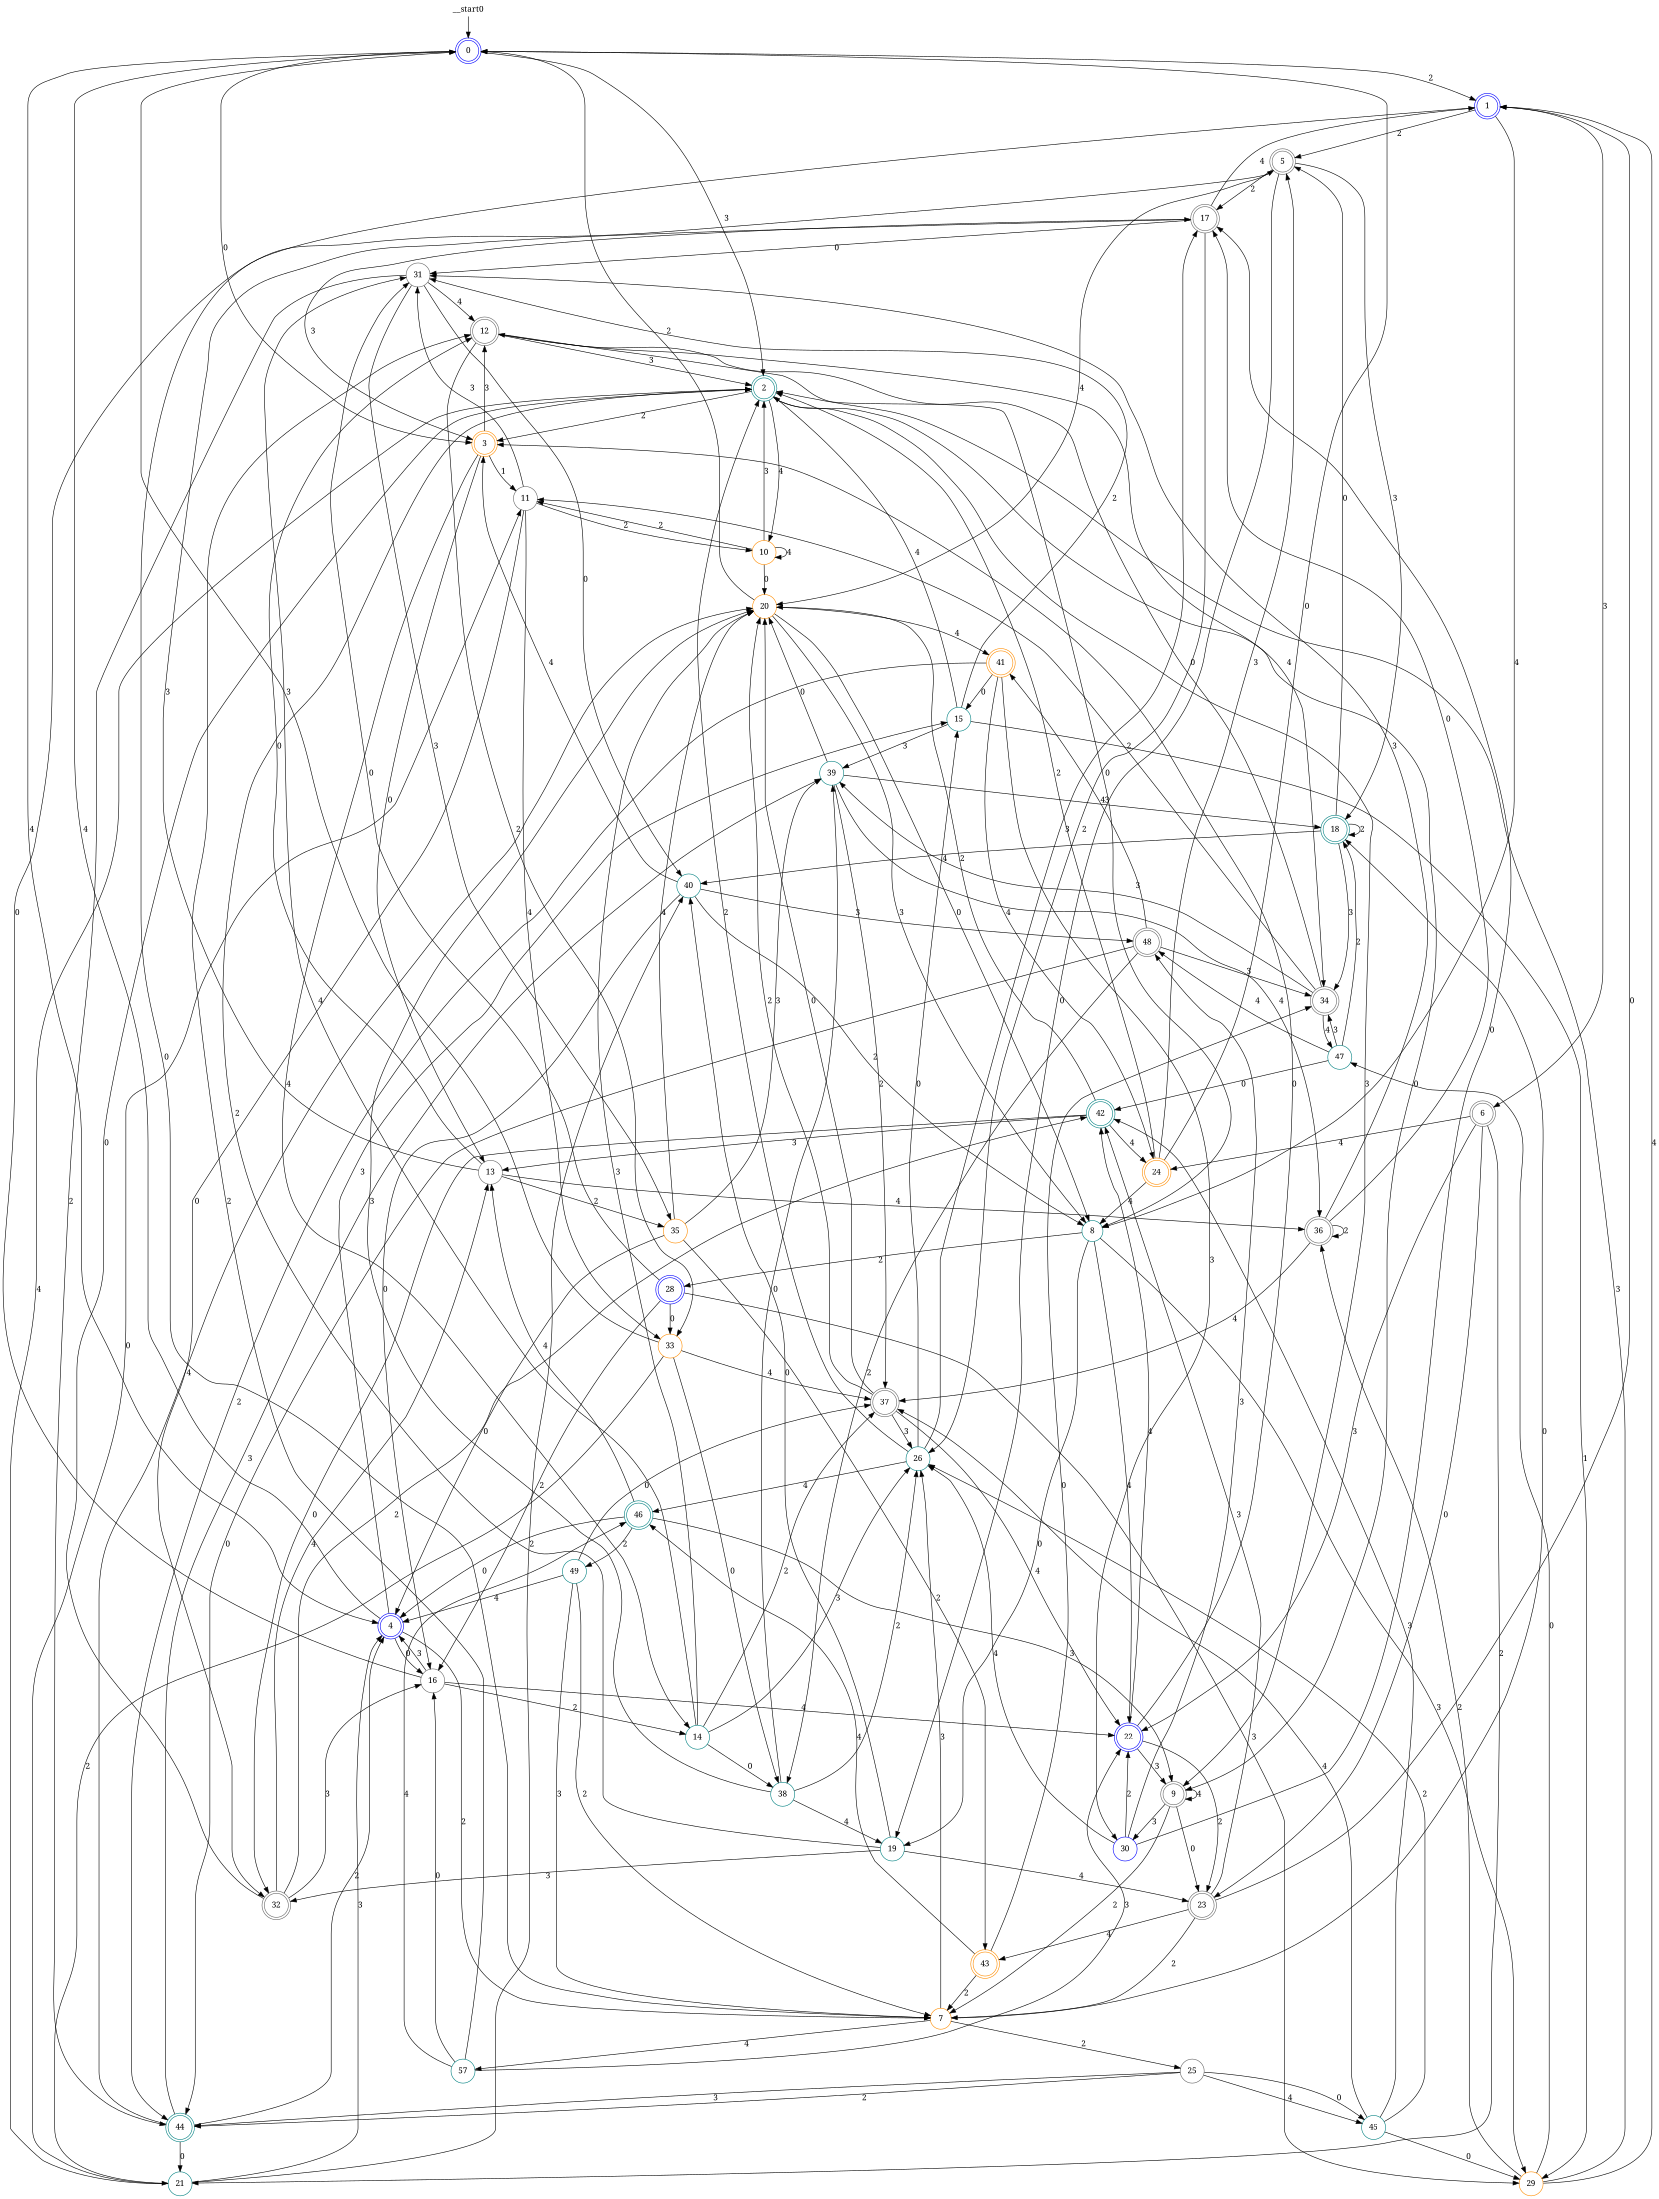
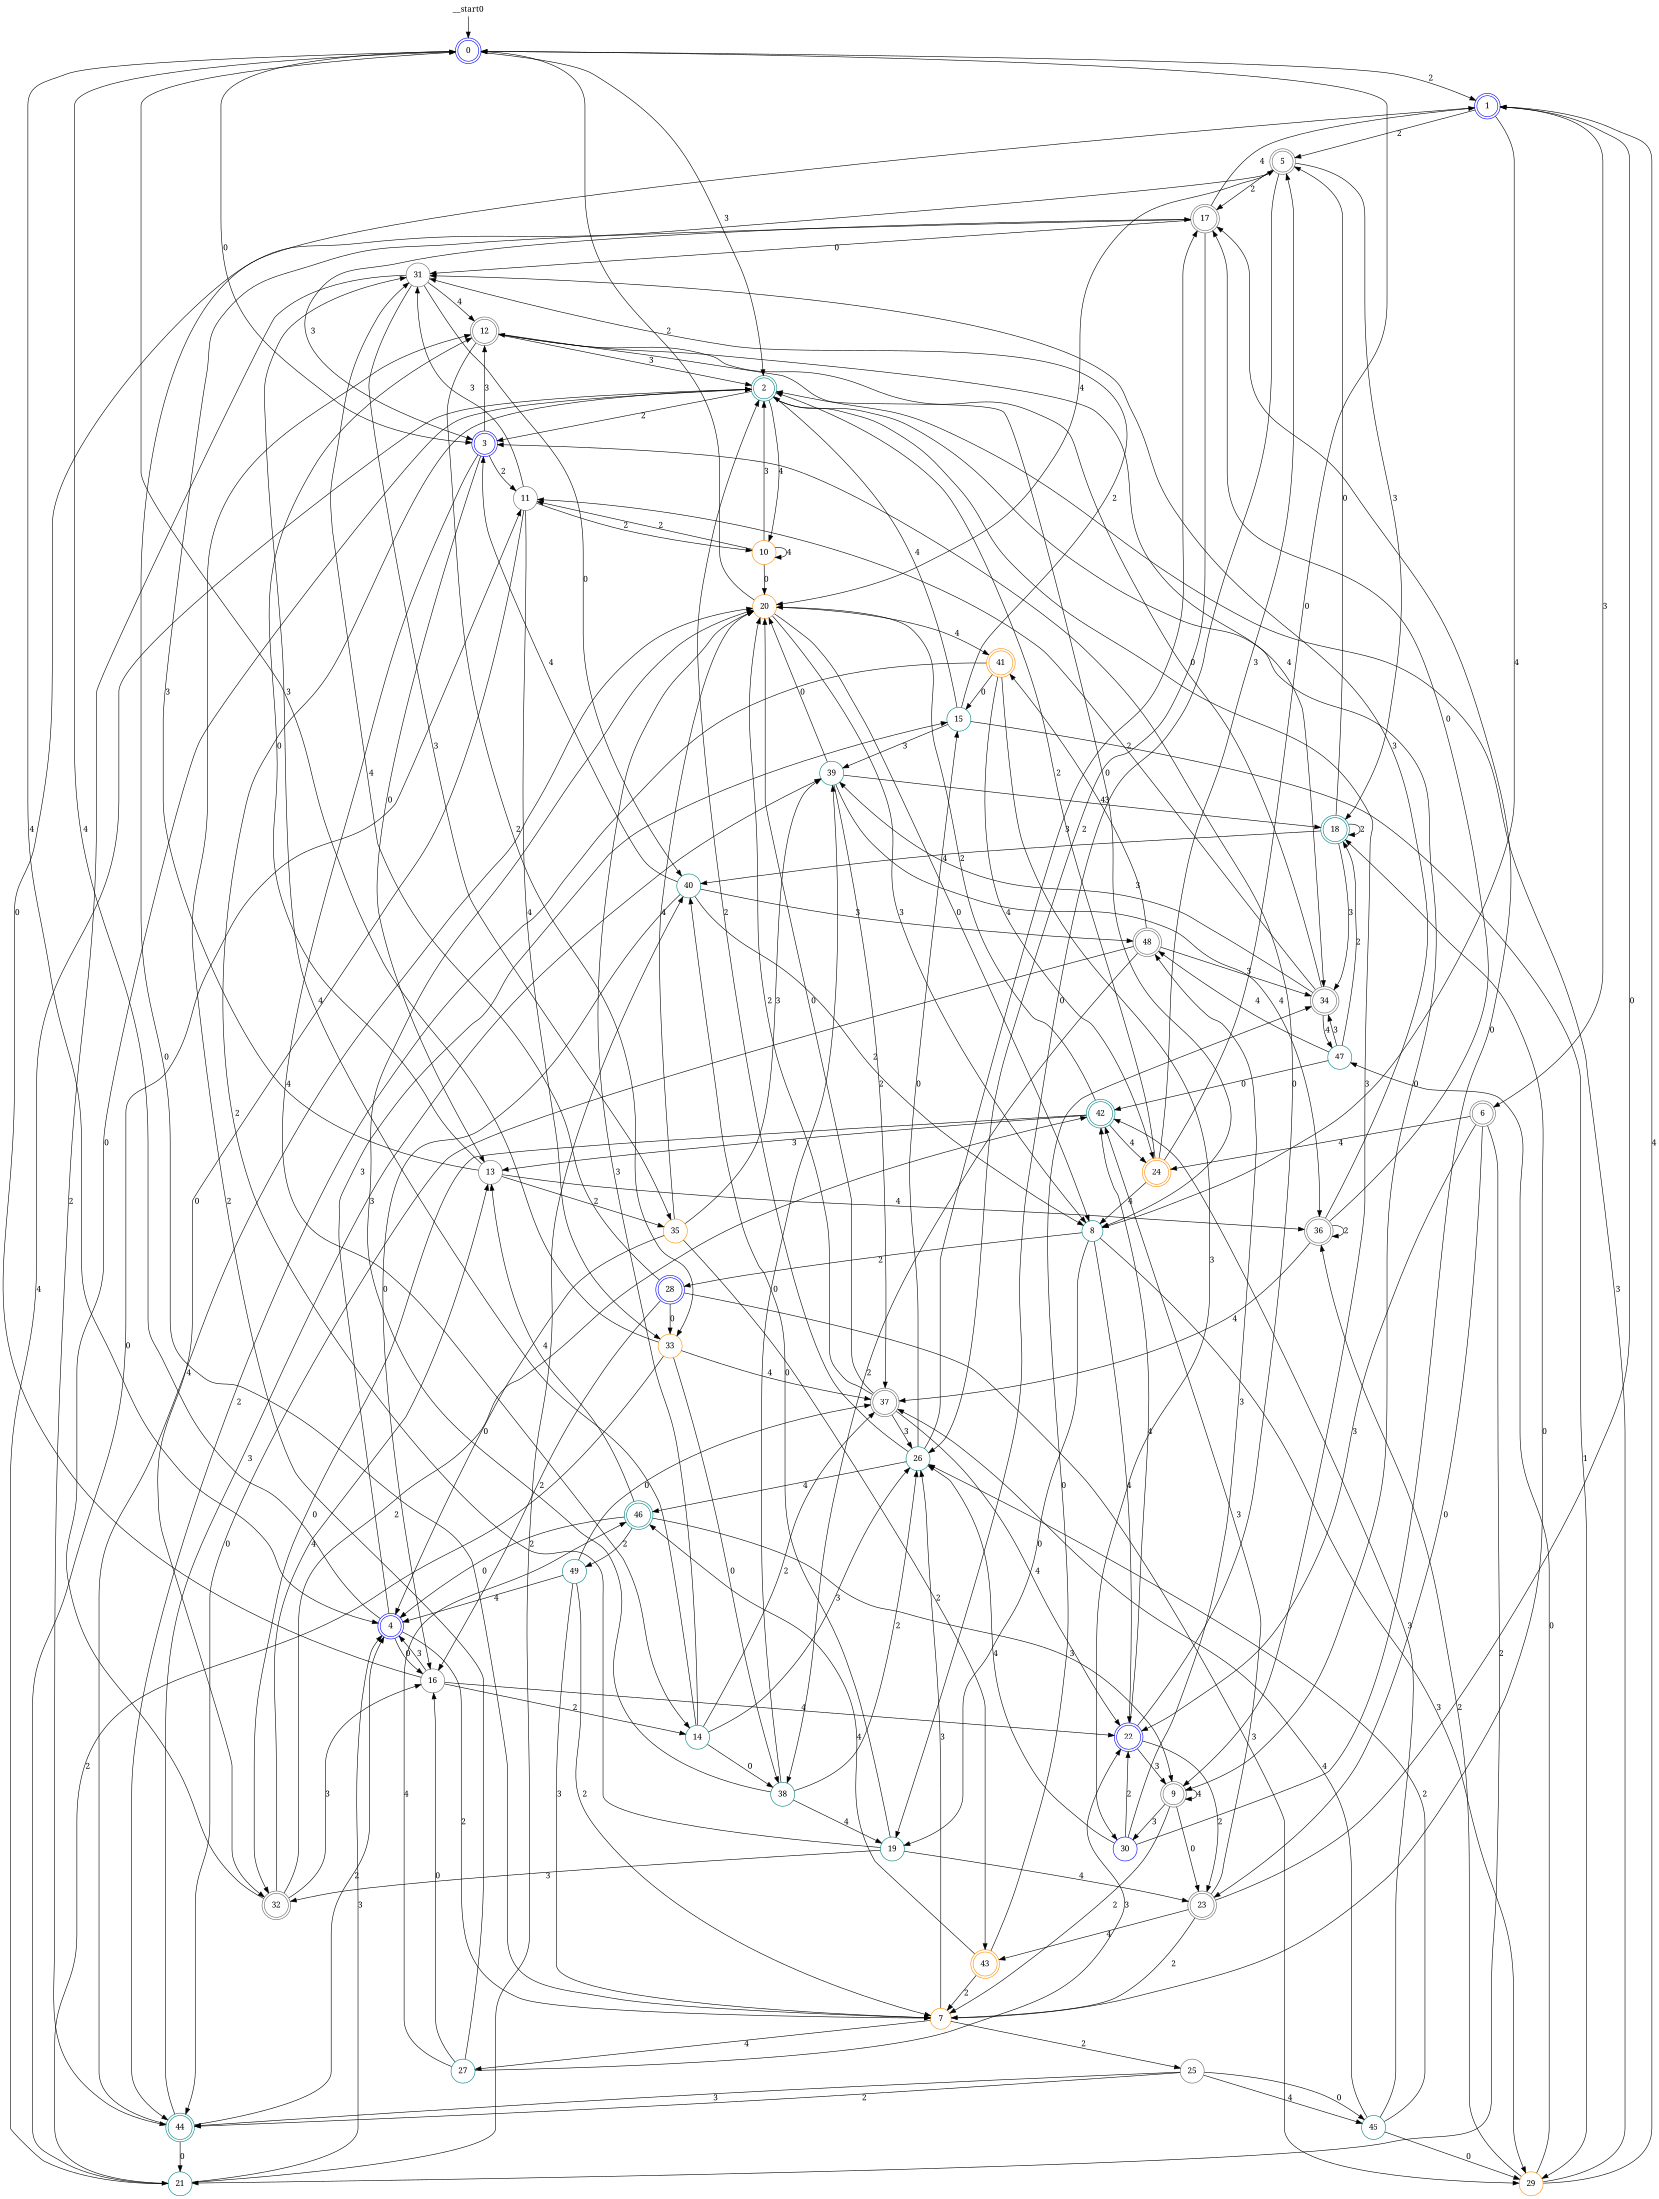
(485, 444) -> (485, 444)
(503, 472) -> (503, 472)
(371, 773) -> (371, 773)
(463, 2071) -> (463, 2071)
